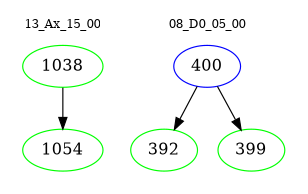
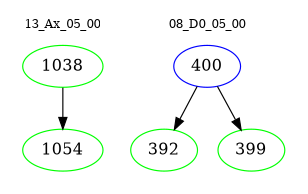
(63, 25) -> (63, 25)
